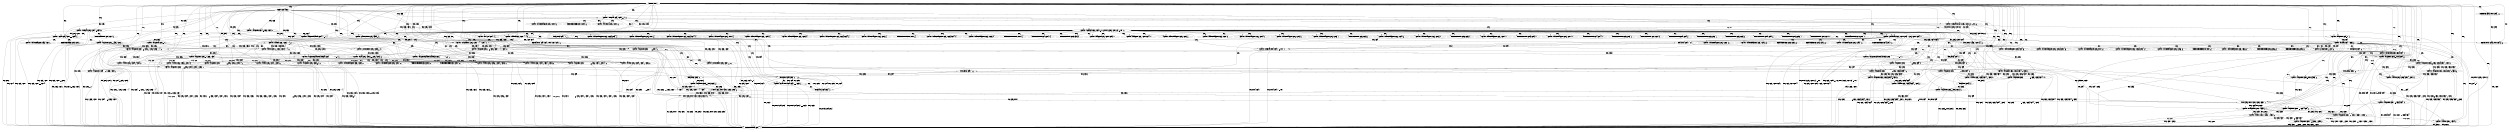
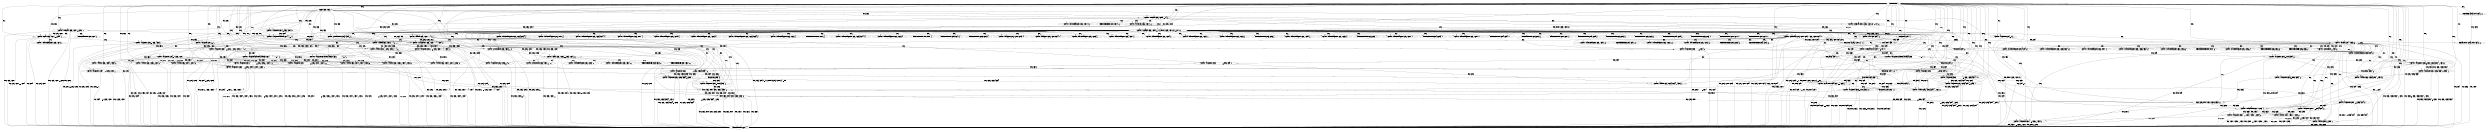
(184, 34) -> (123, 34)
(70, 43) -> none
(546, 43) -> none
(306, 44) -> none
(1992, 44) -> (1987, 7)
